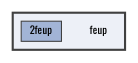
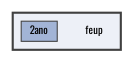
(41, 31) -> (39, 31)
